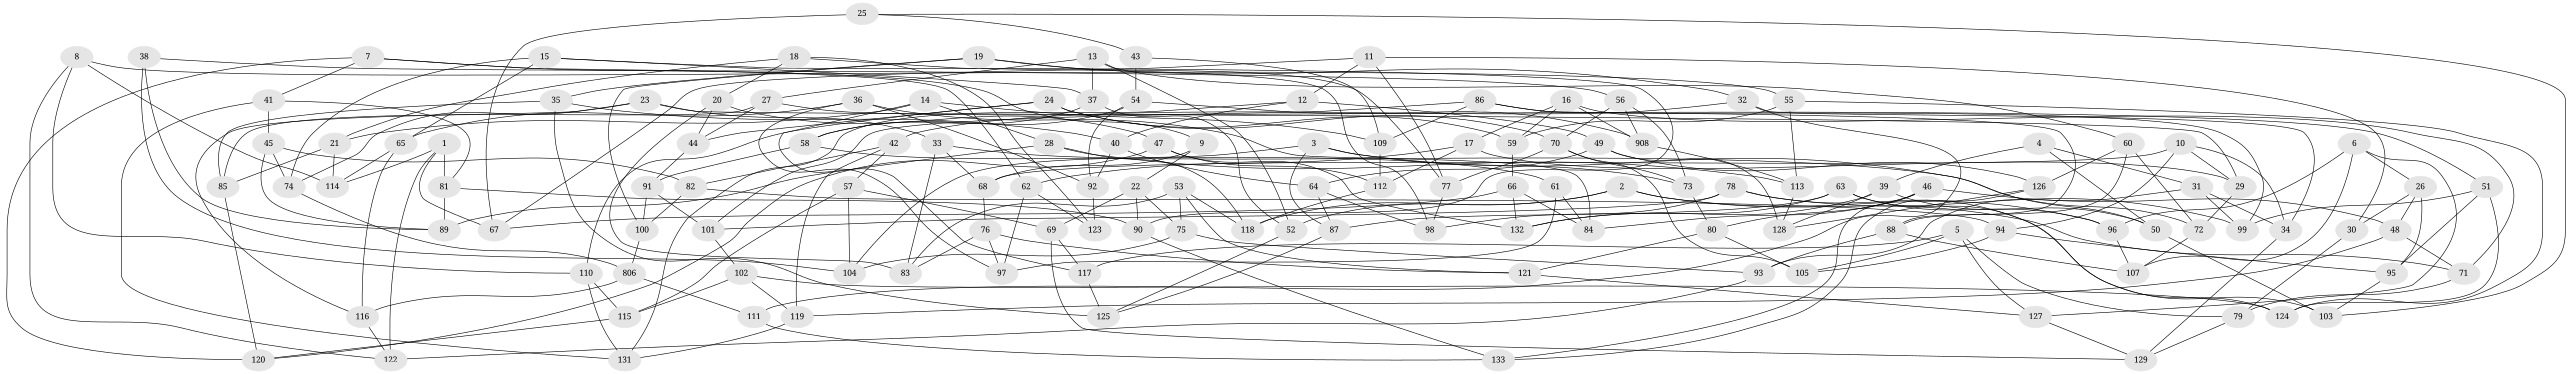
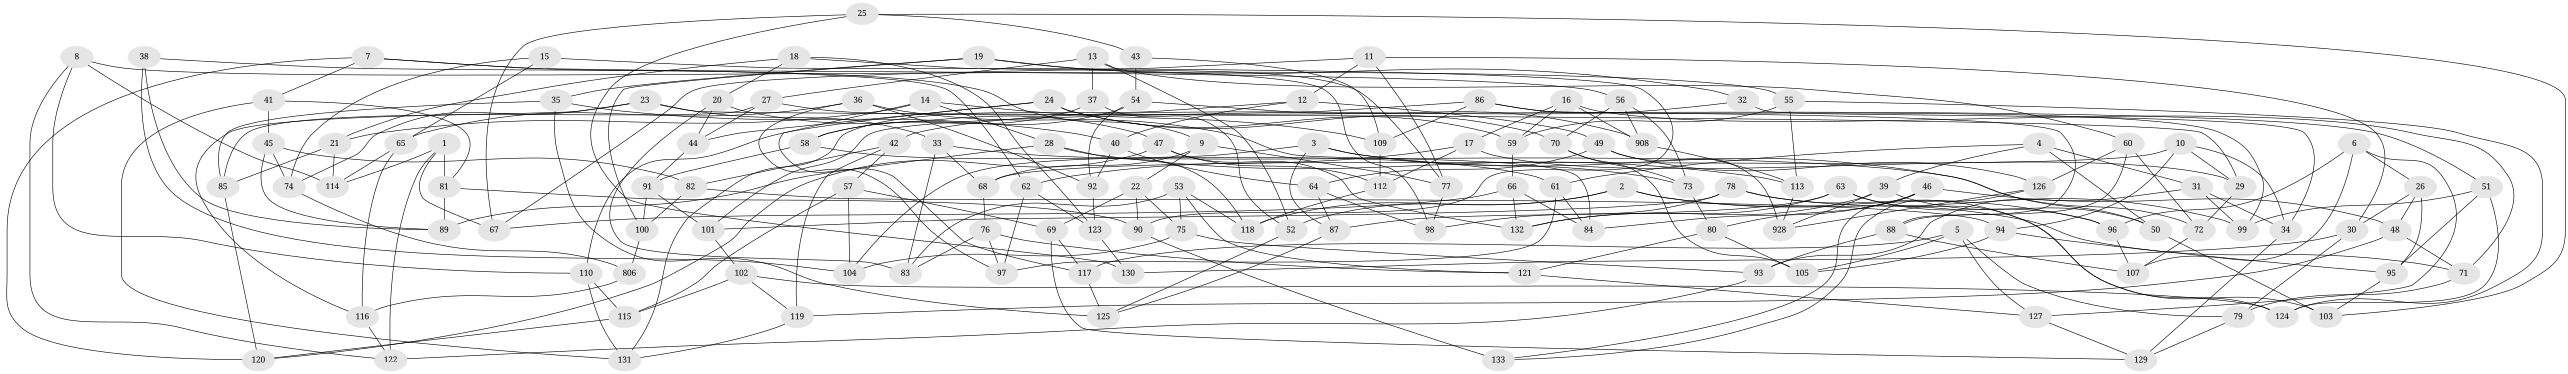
(821, 72) -> none
none -> (1807, 155)
(1480, 173) -> (1325, 163)
(1779, 230) -> (1779, 230)
none -> (1128, 274)
(754, 317) -> none
